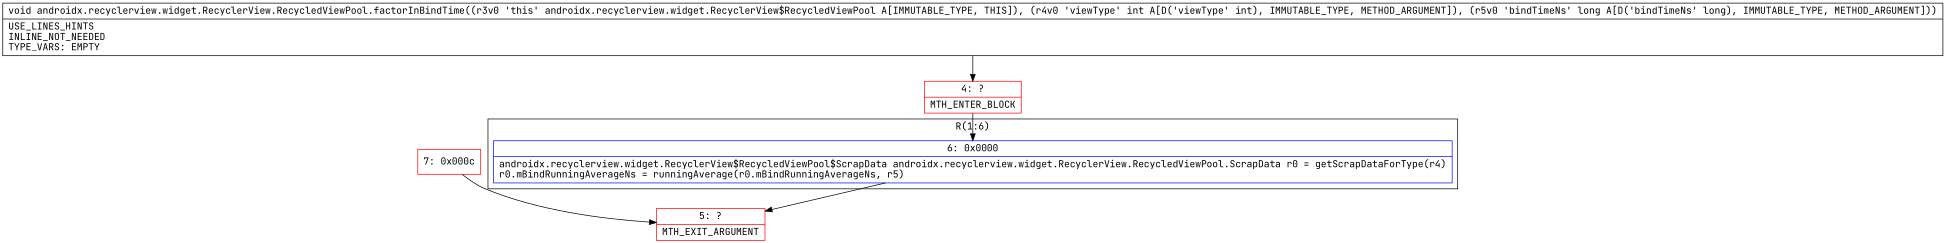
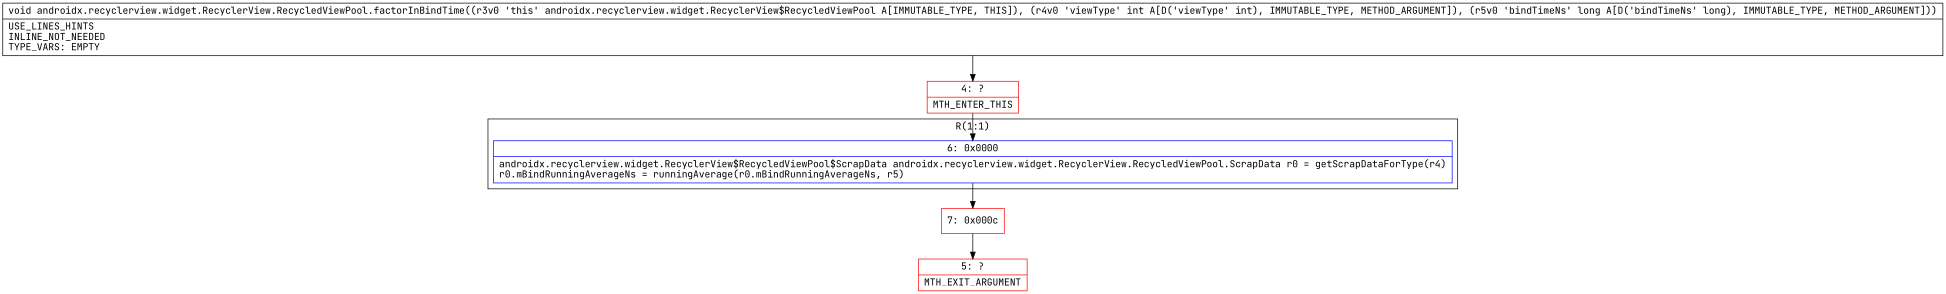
(973, 105) -> (973, 105)
(973, 127) -> (973, 127)
(829, 196) -> (973, 193)
